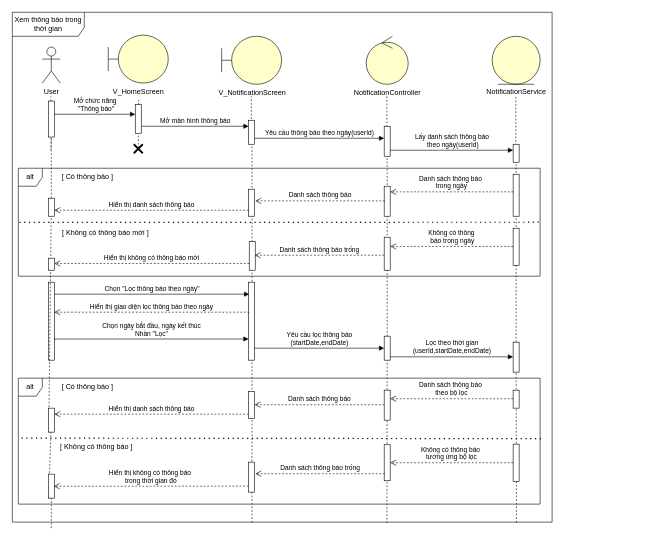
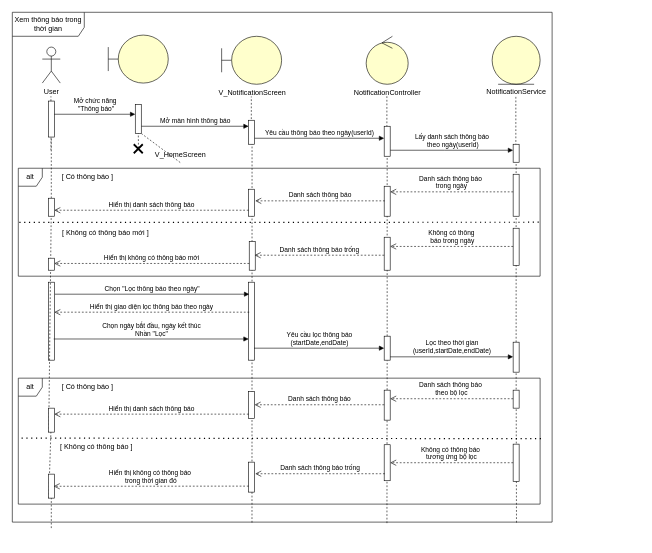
(138, 92) -> (180, 155)
